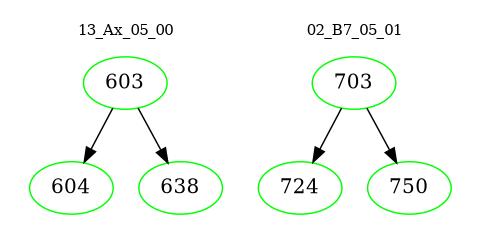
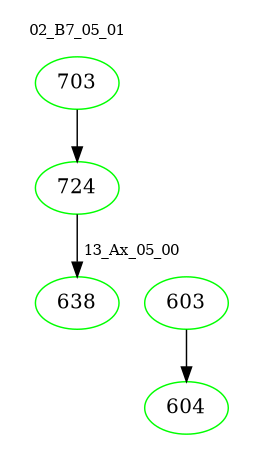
(149, 129) -> (77, 246)
(409, 188) -> none
